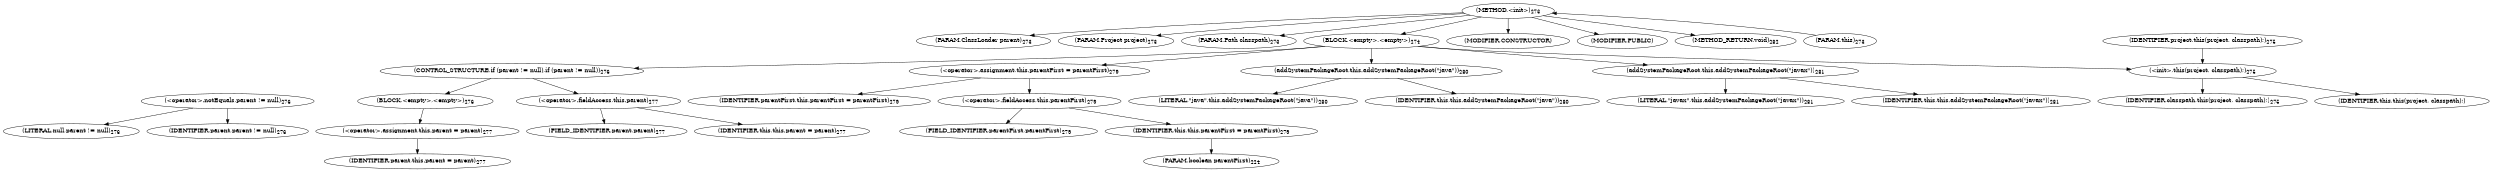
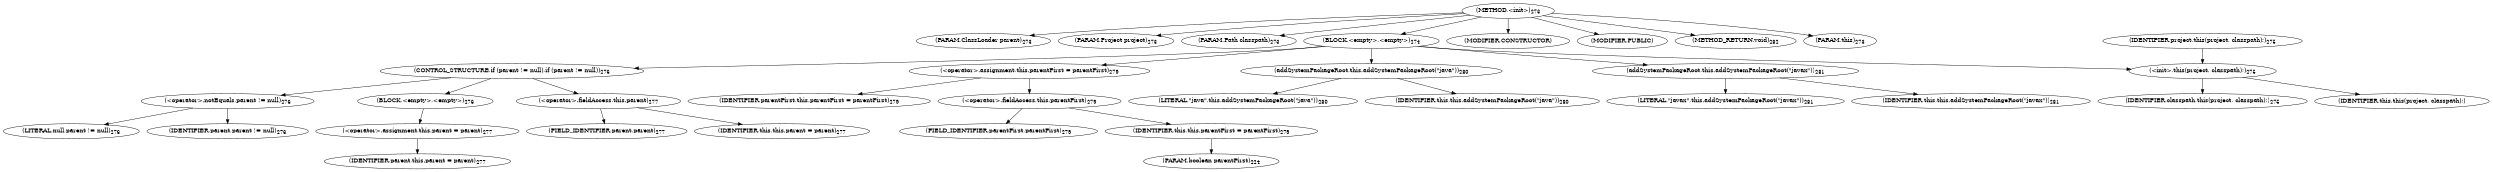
(1687, 22) -> (1680, 22)
none -> (368, 86)
